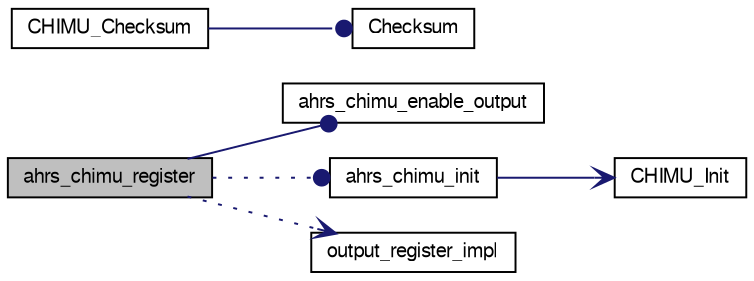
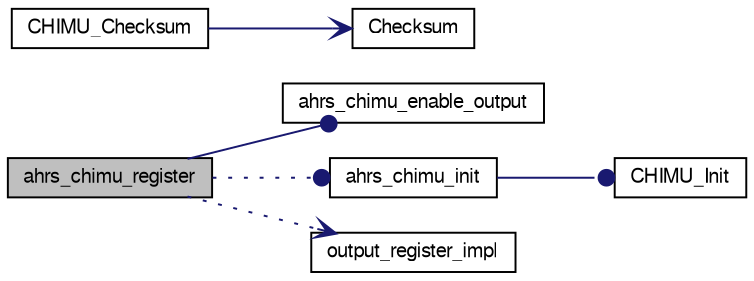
(270, 28) -> (270, 28)
(546, 178) -> (546, 178)
